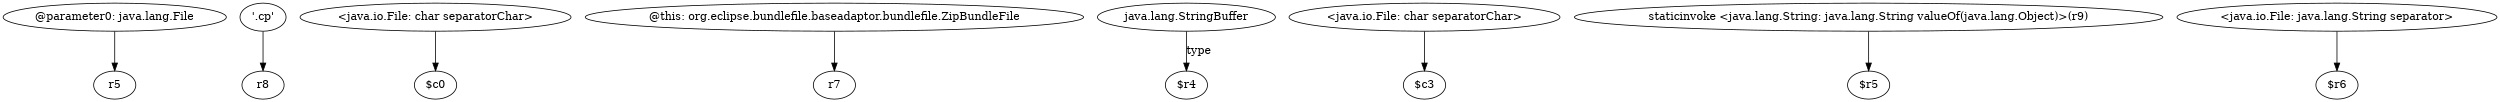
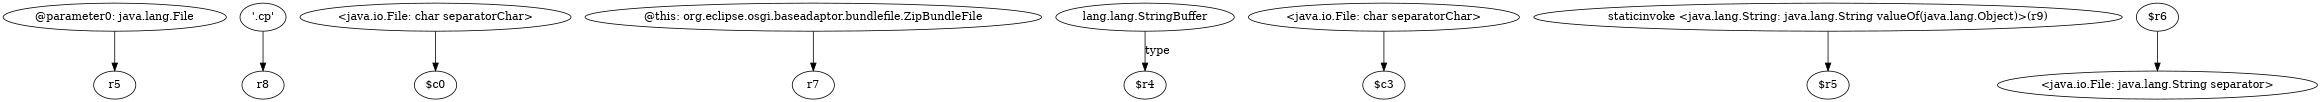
(834, 17) -> (813, 17)
(1186, 17) -> (1145, 17)
(2337, 47) -> (2157, 47)
